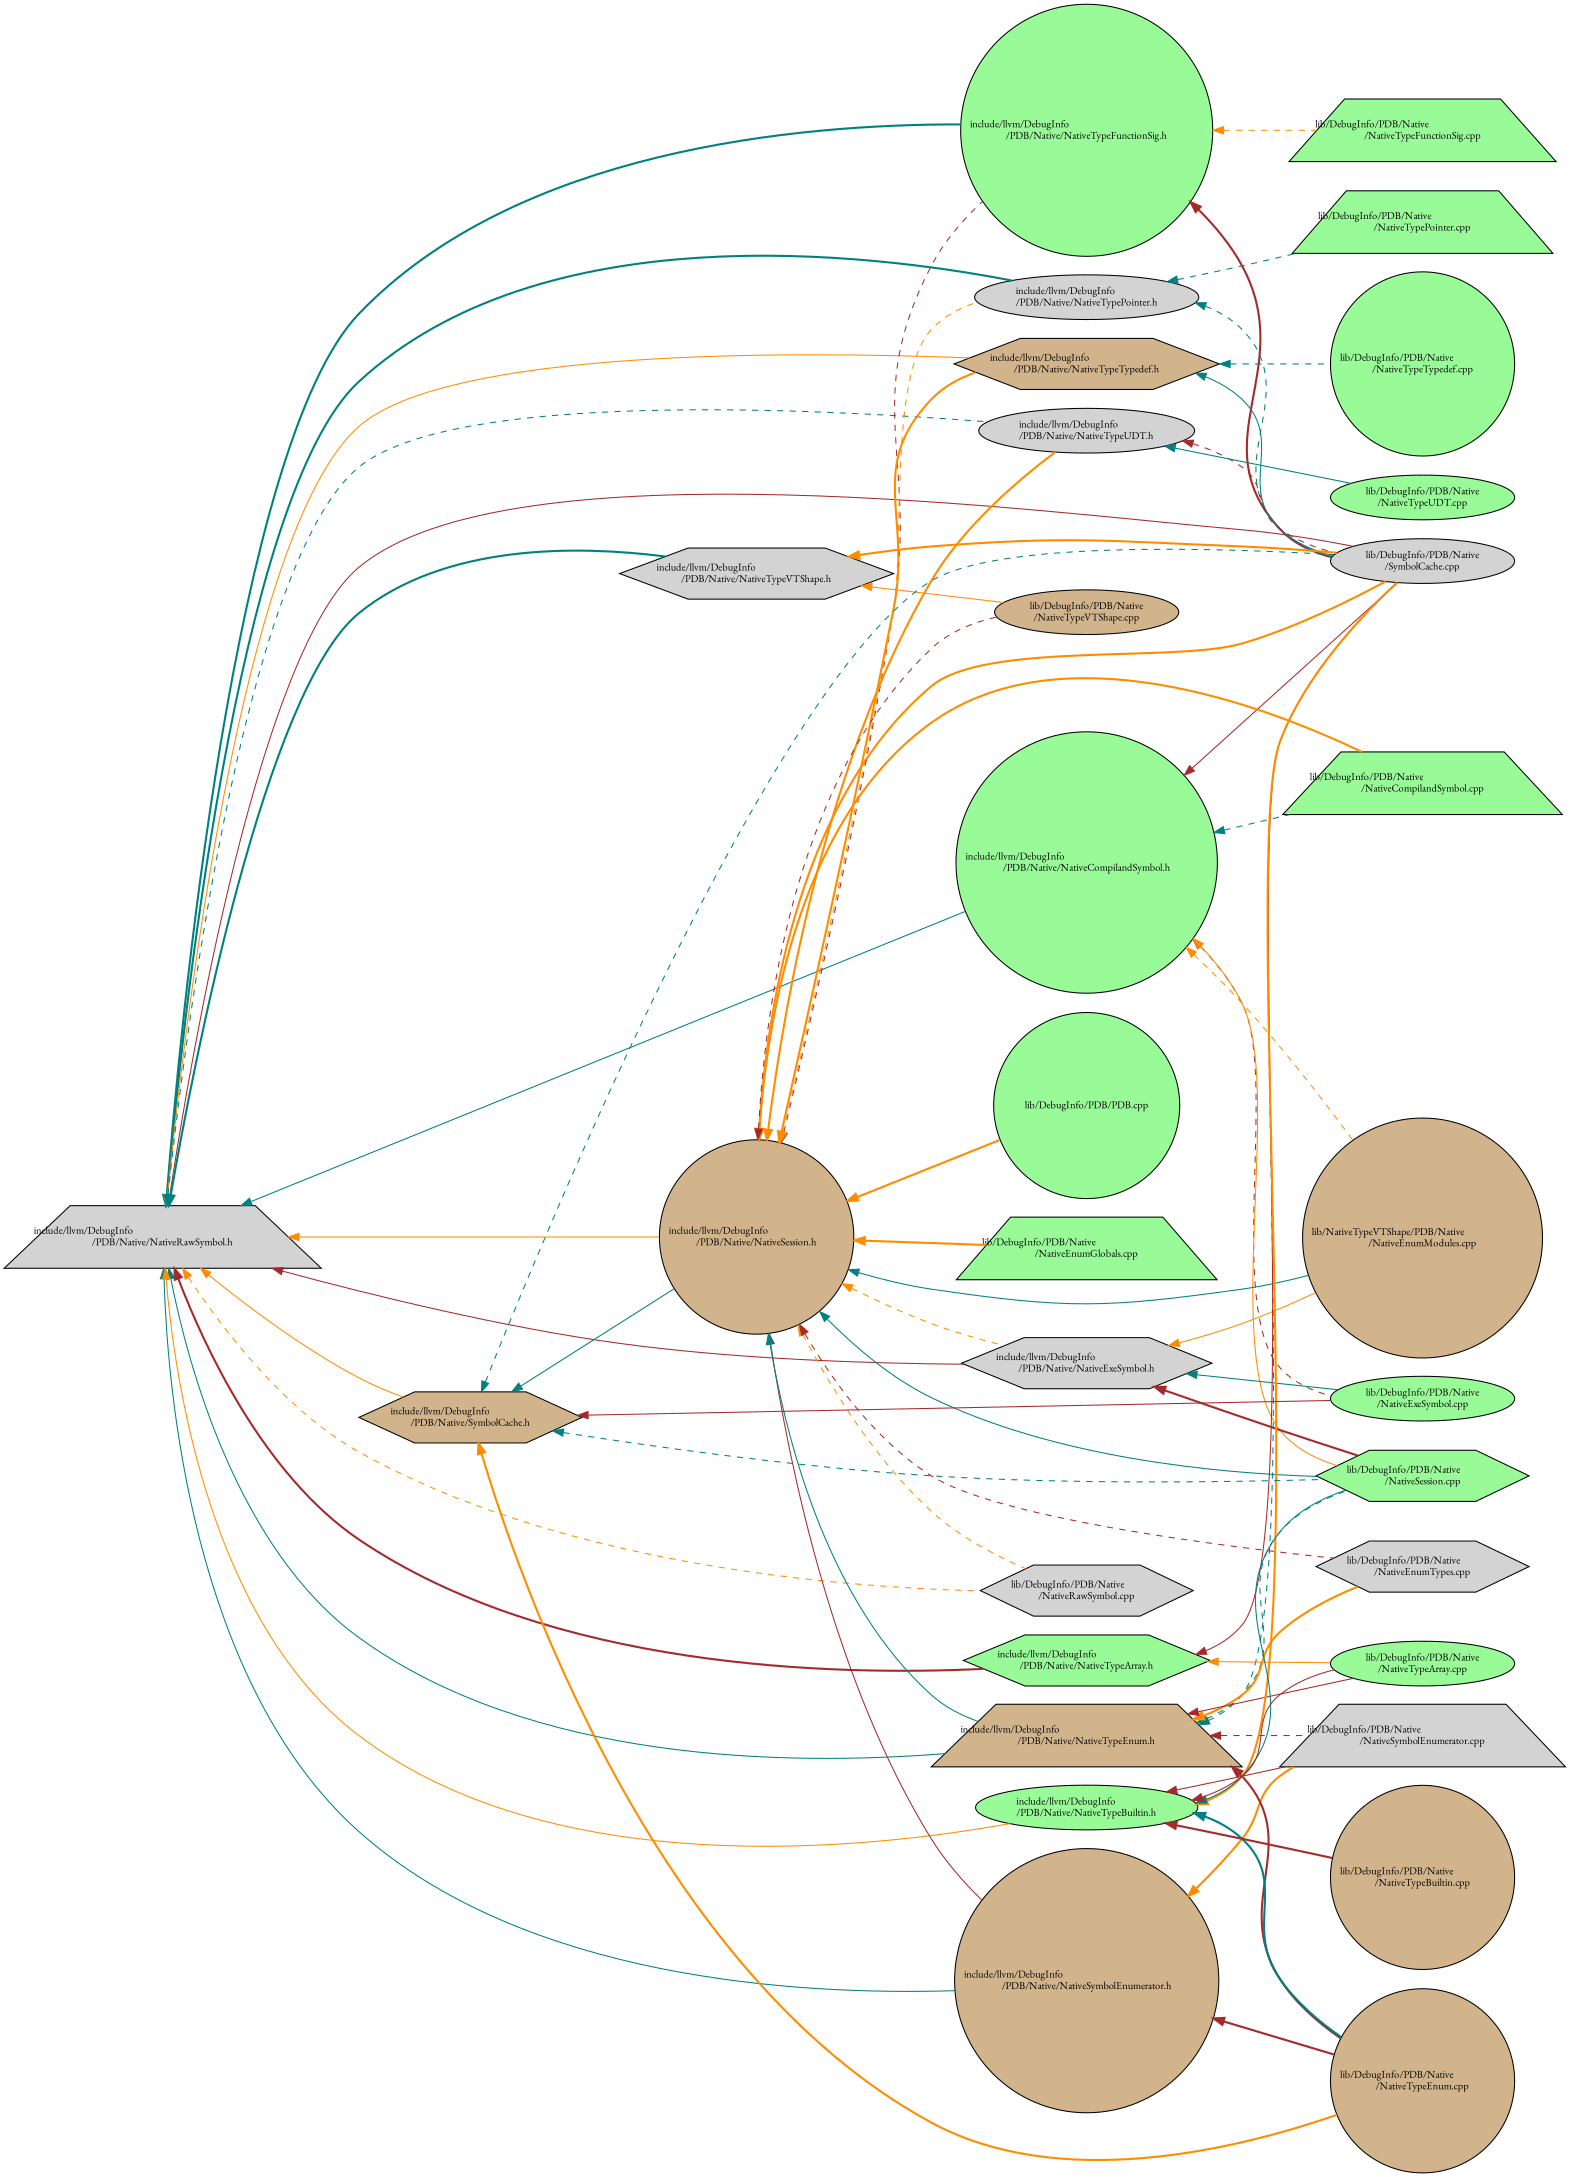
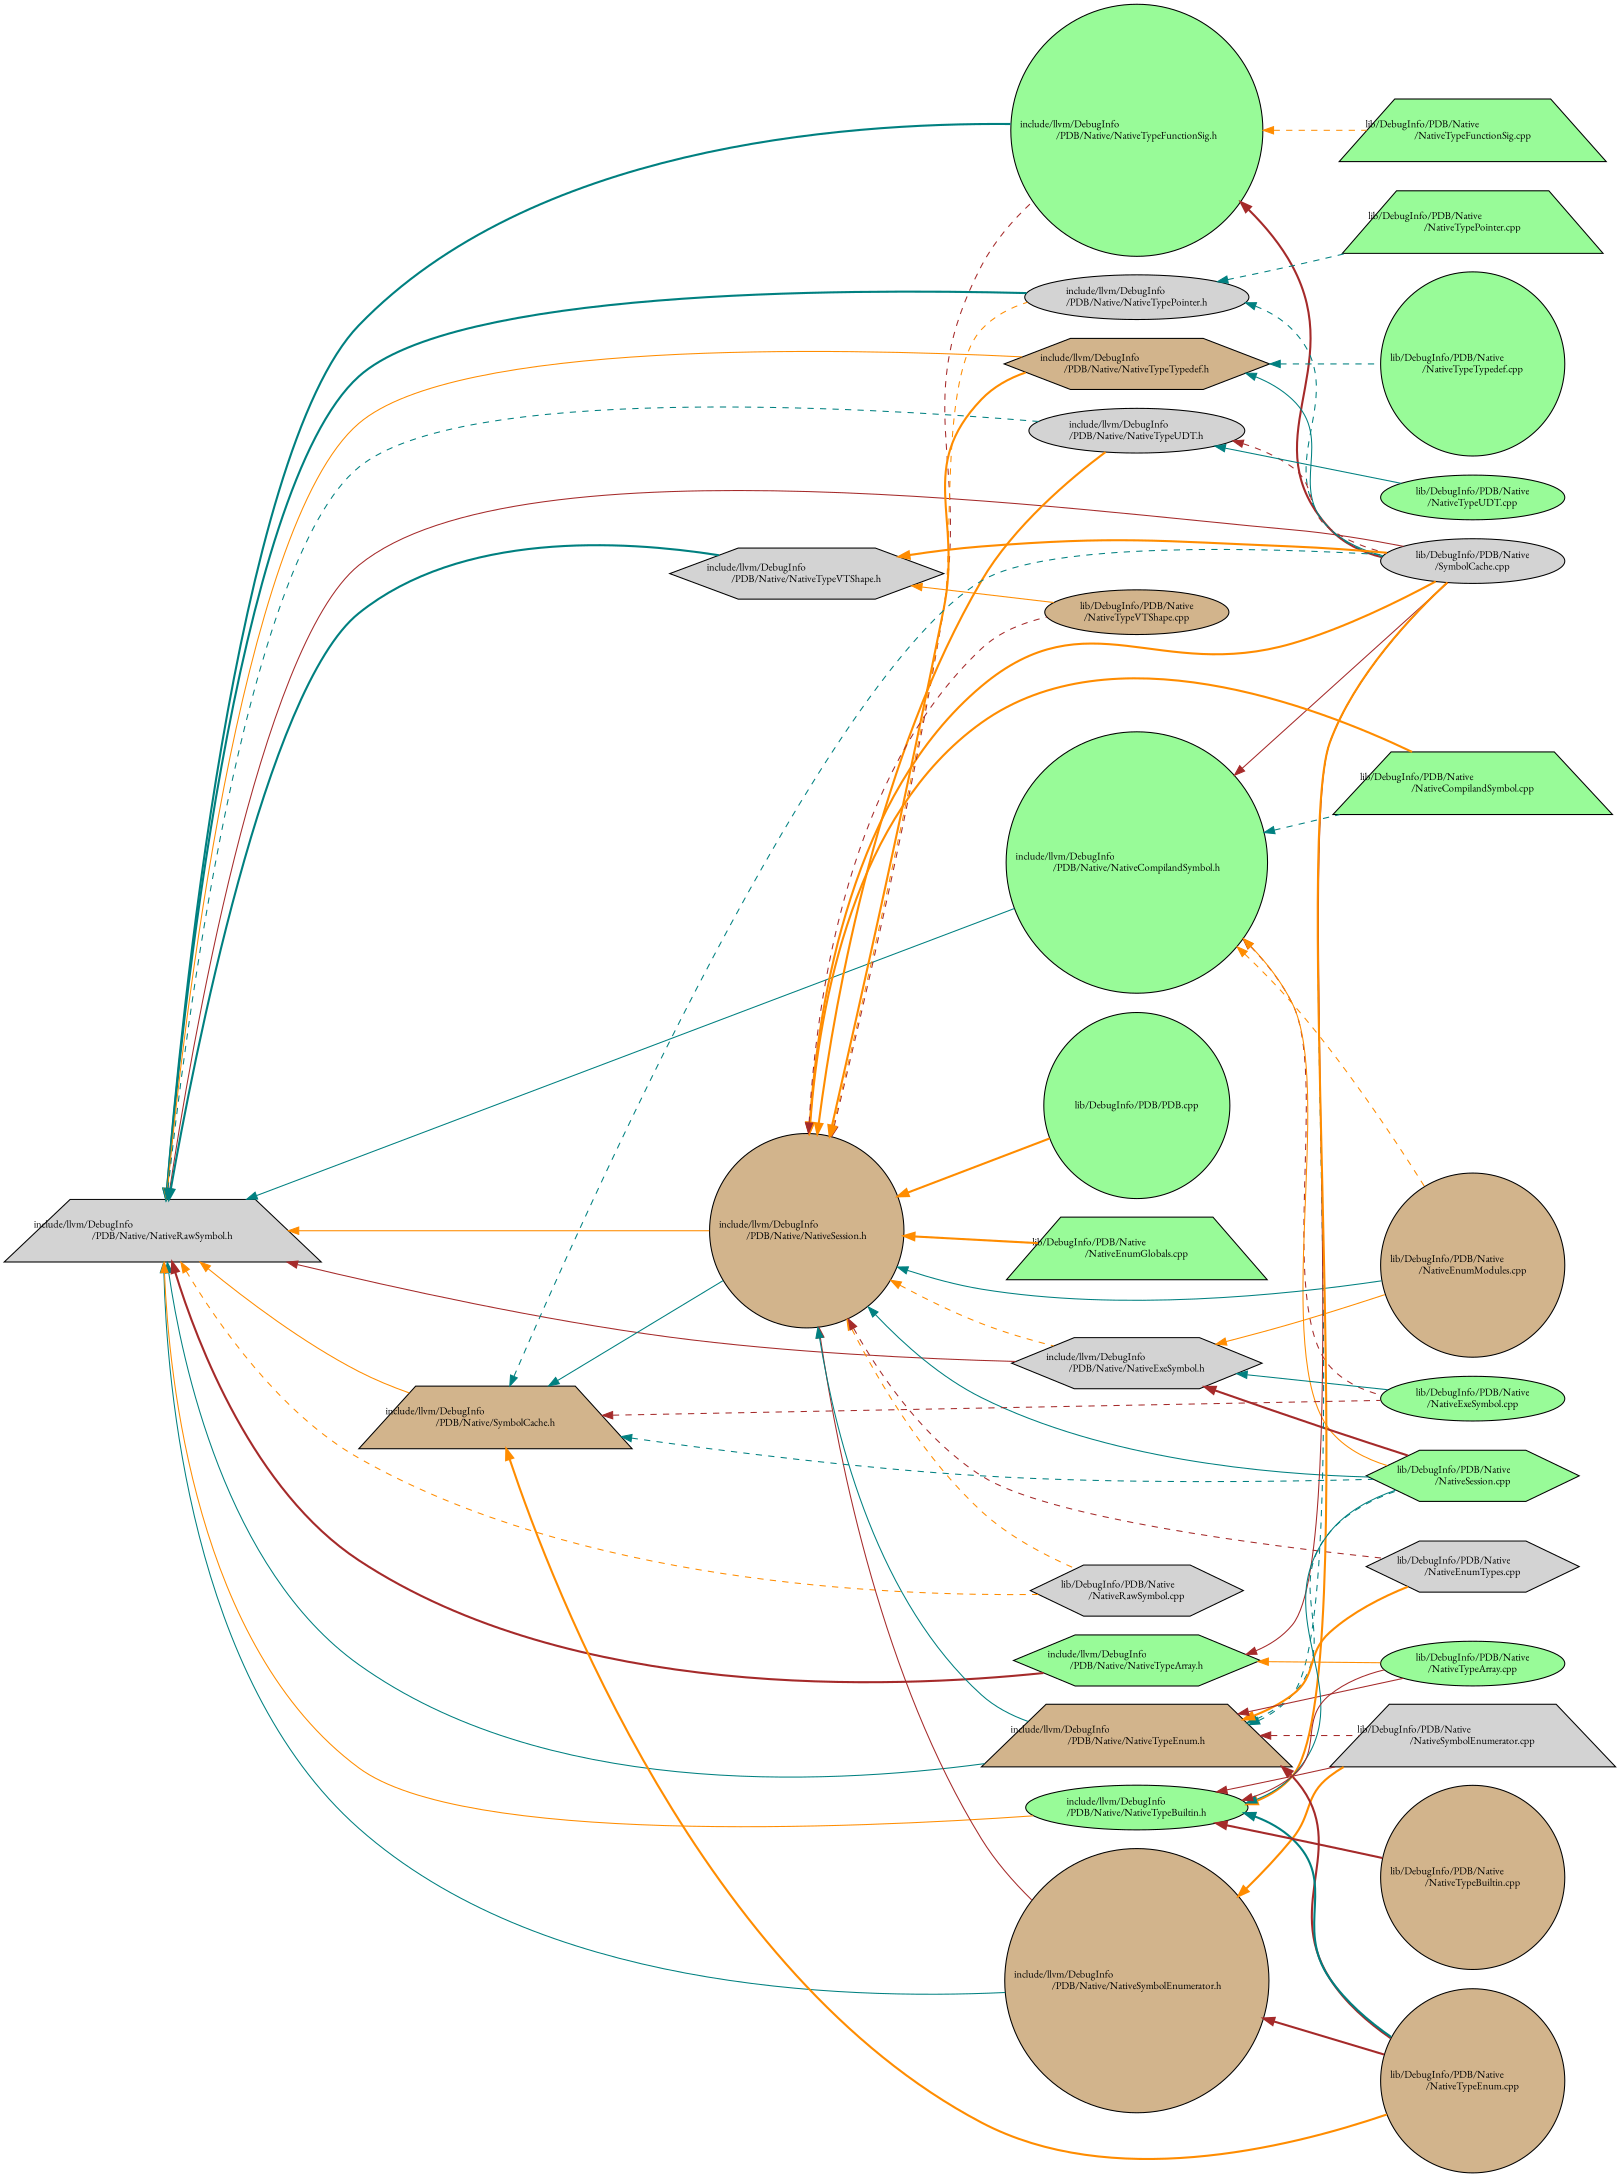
(1423, 1238) -> (1473, 1265)
(978, 1407) -> (978, 1408)
(470, 1417) -> (495, 1417)
